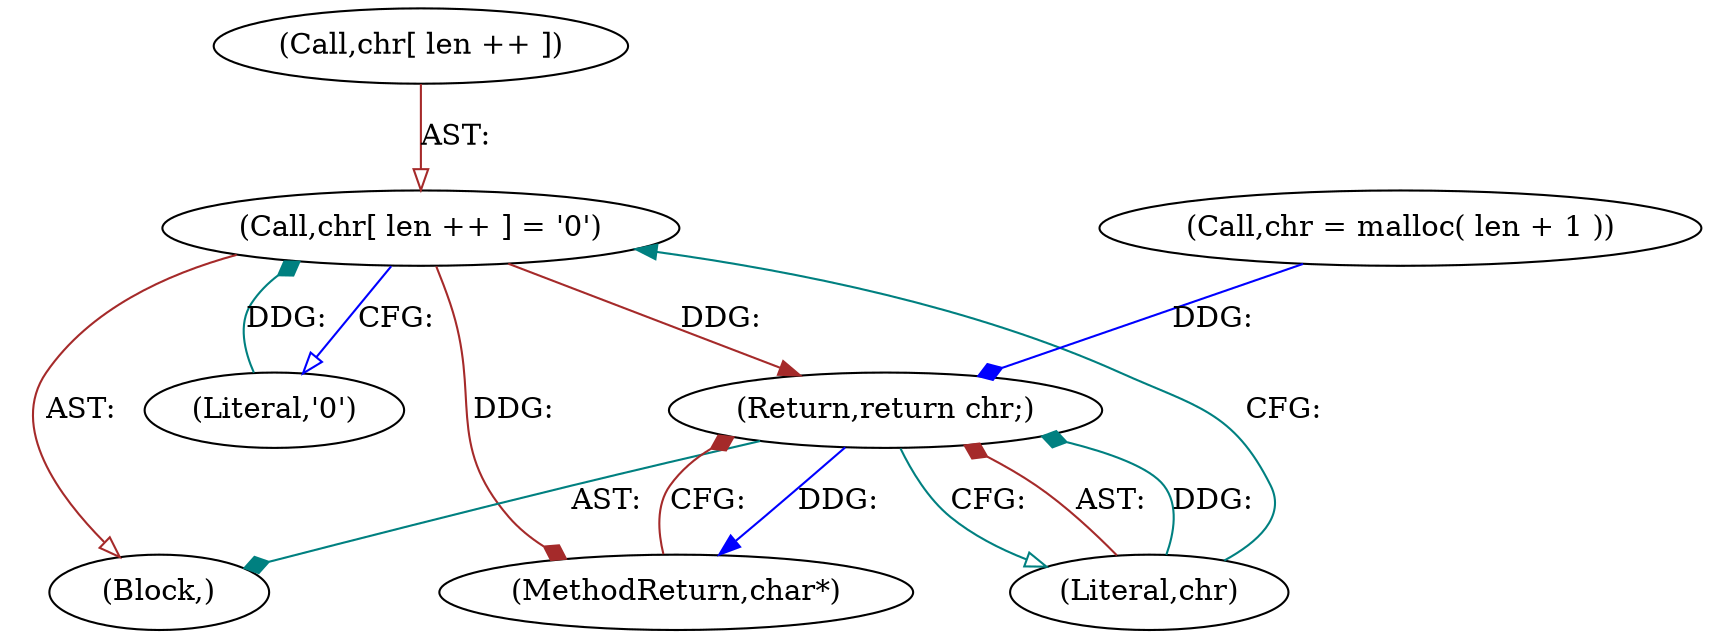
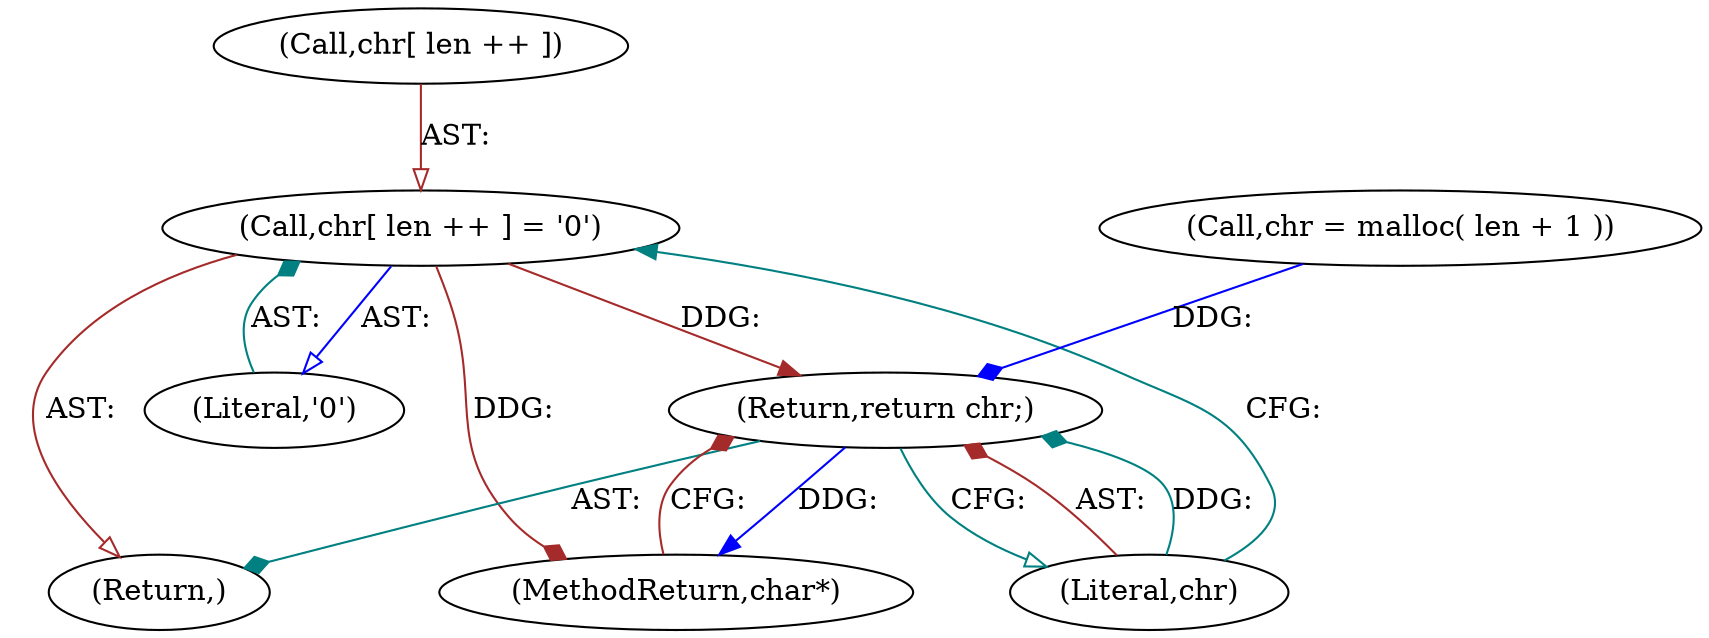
(291, 319) -> (291, 319)
(401, 319) -> (401, 319)
(159, 592) -> (159, 592)
